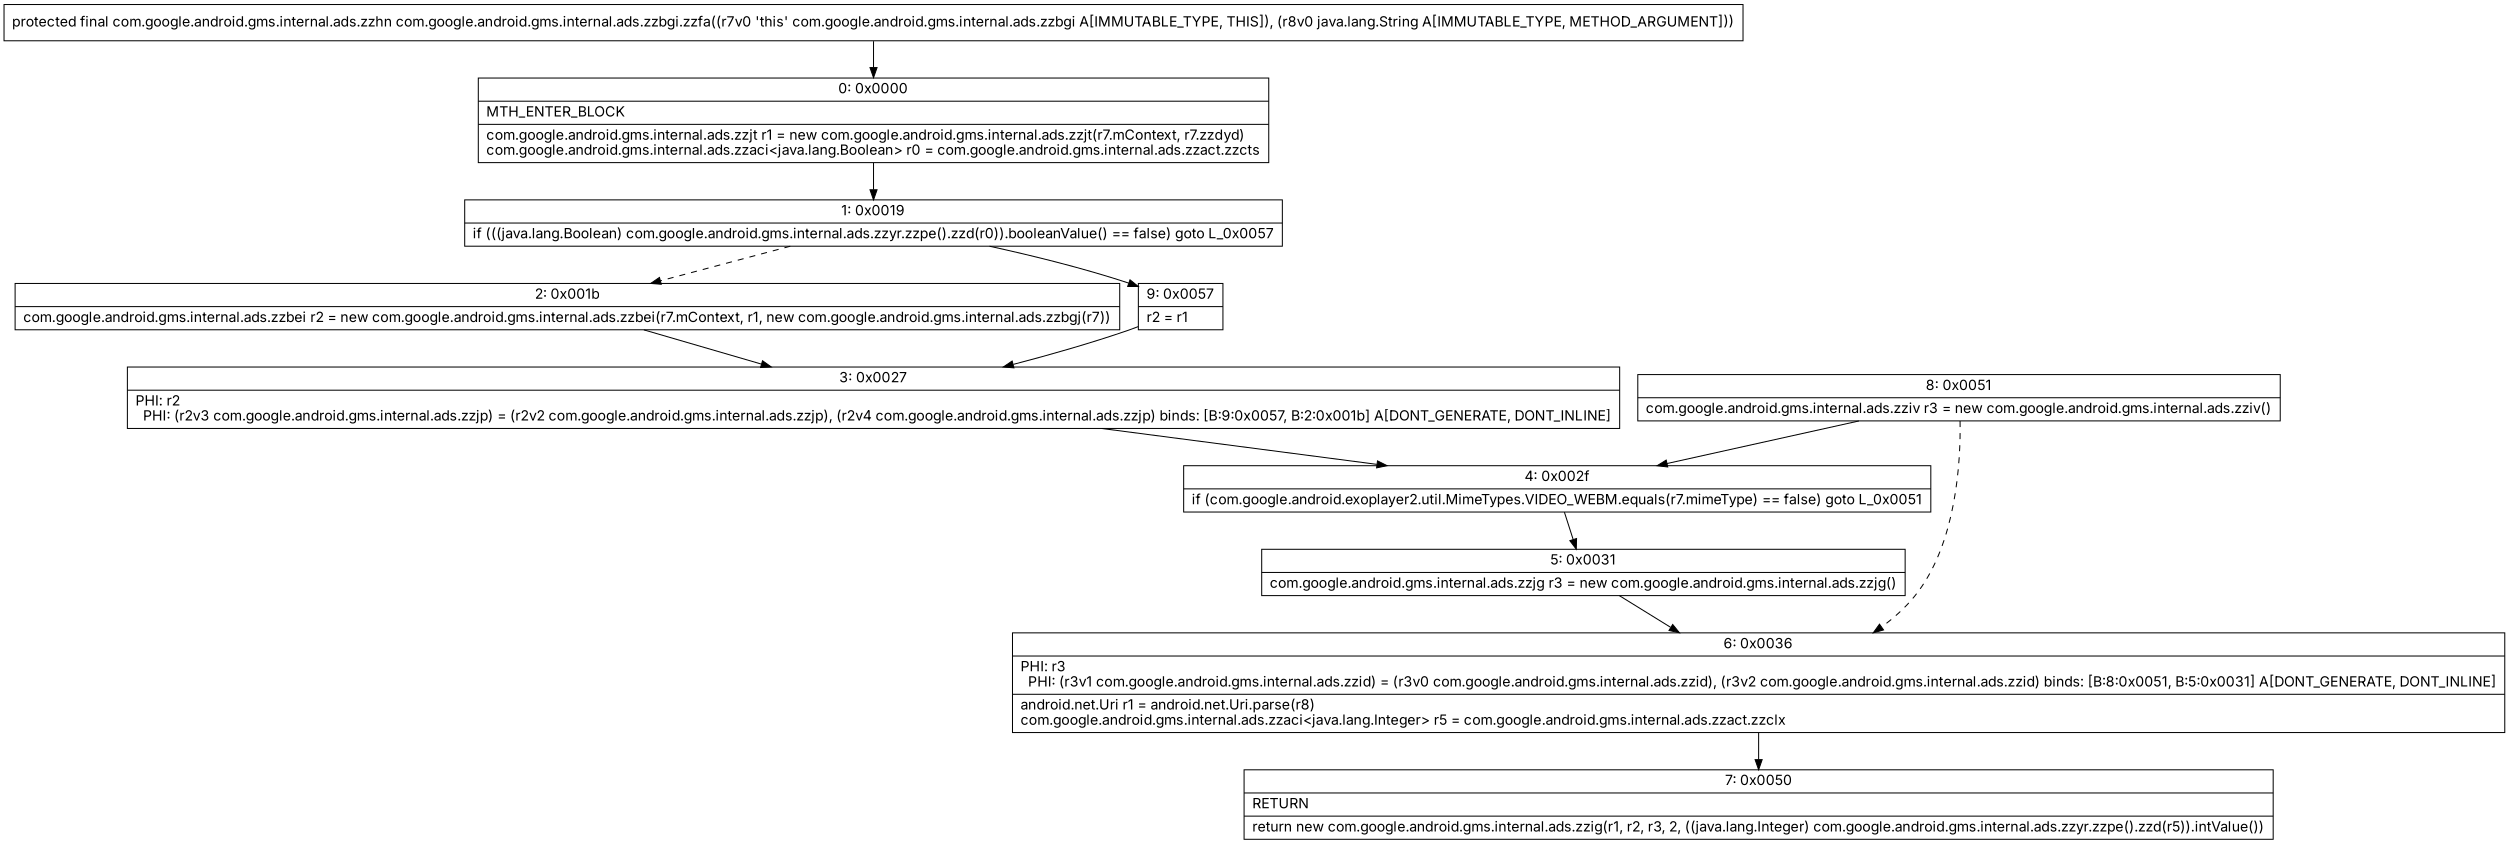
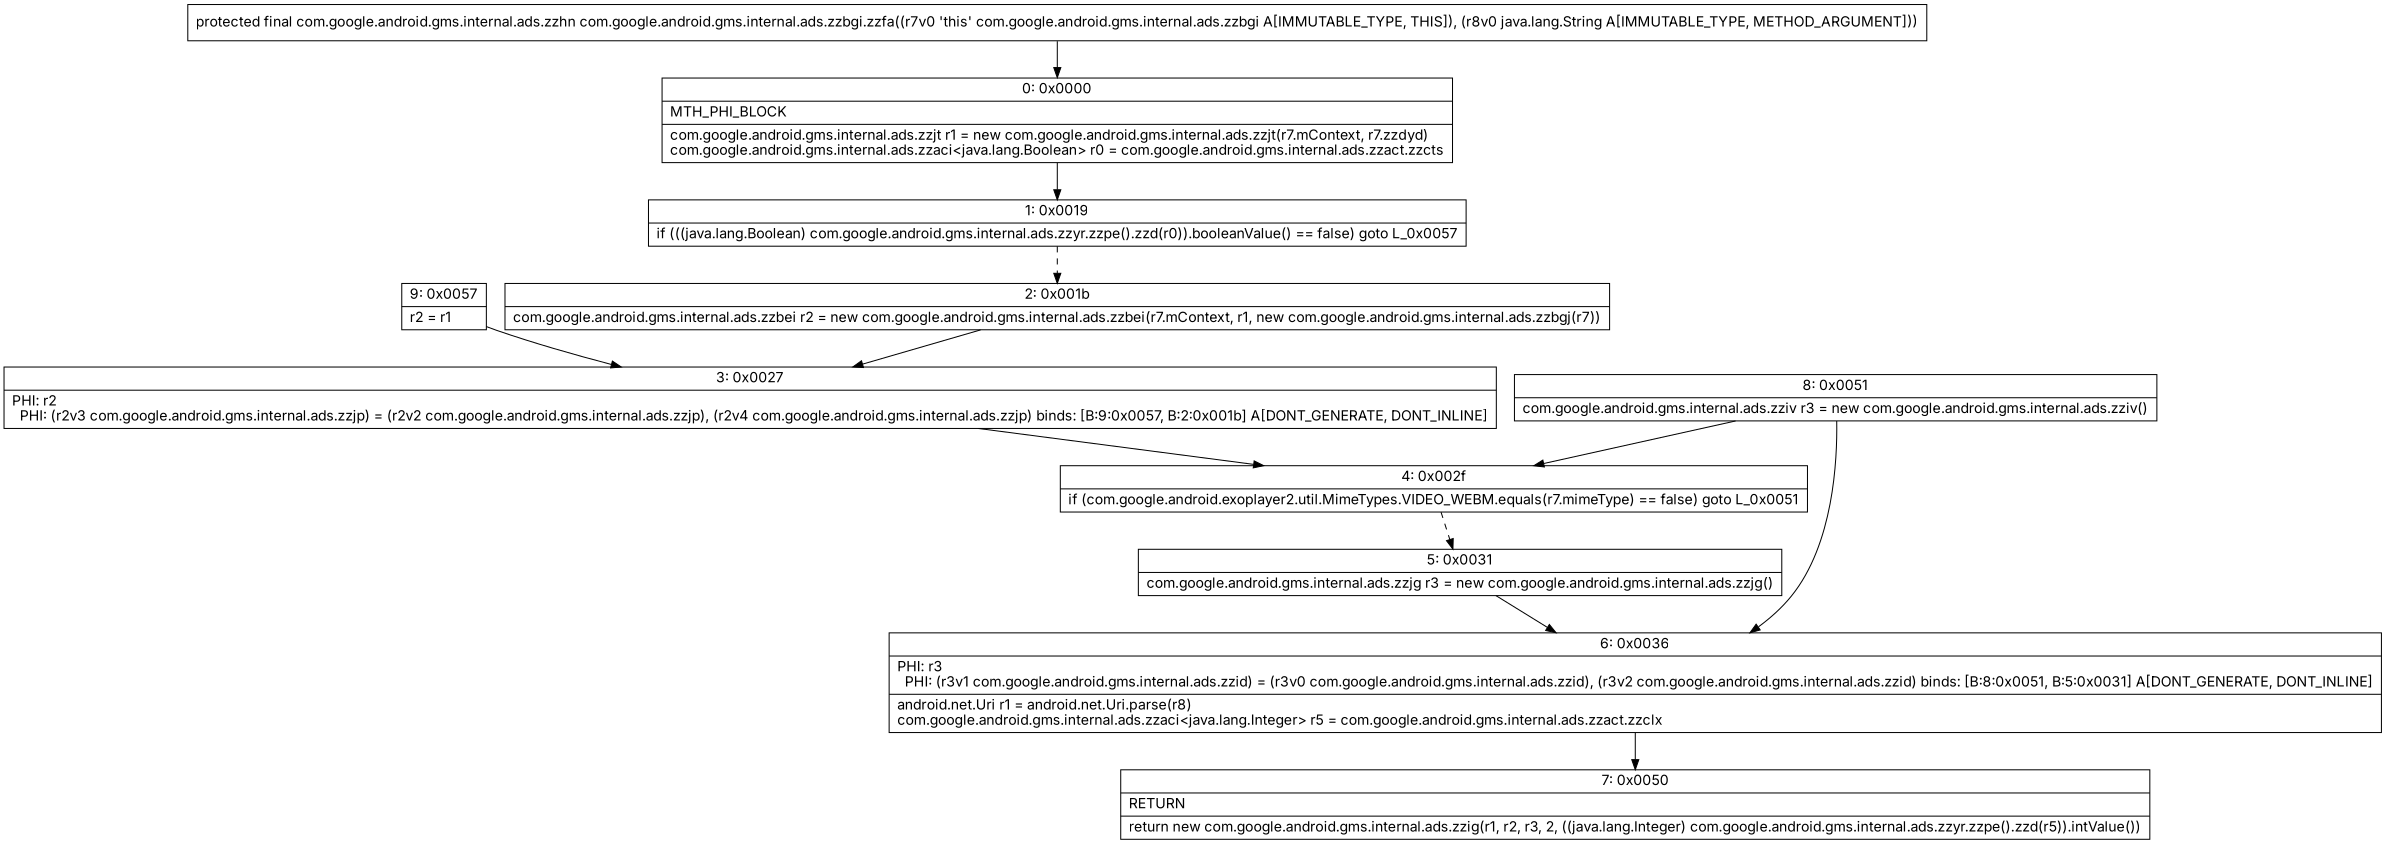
(556, 112) -> (729, 112)
(1060, 263) -> none
(1569, 526) -> (1445, 526)
(1946, 534) -> (1822, 534)
